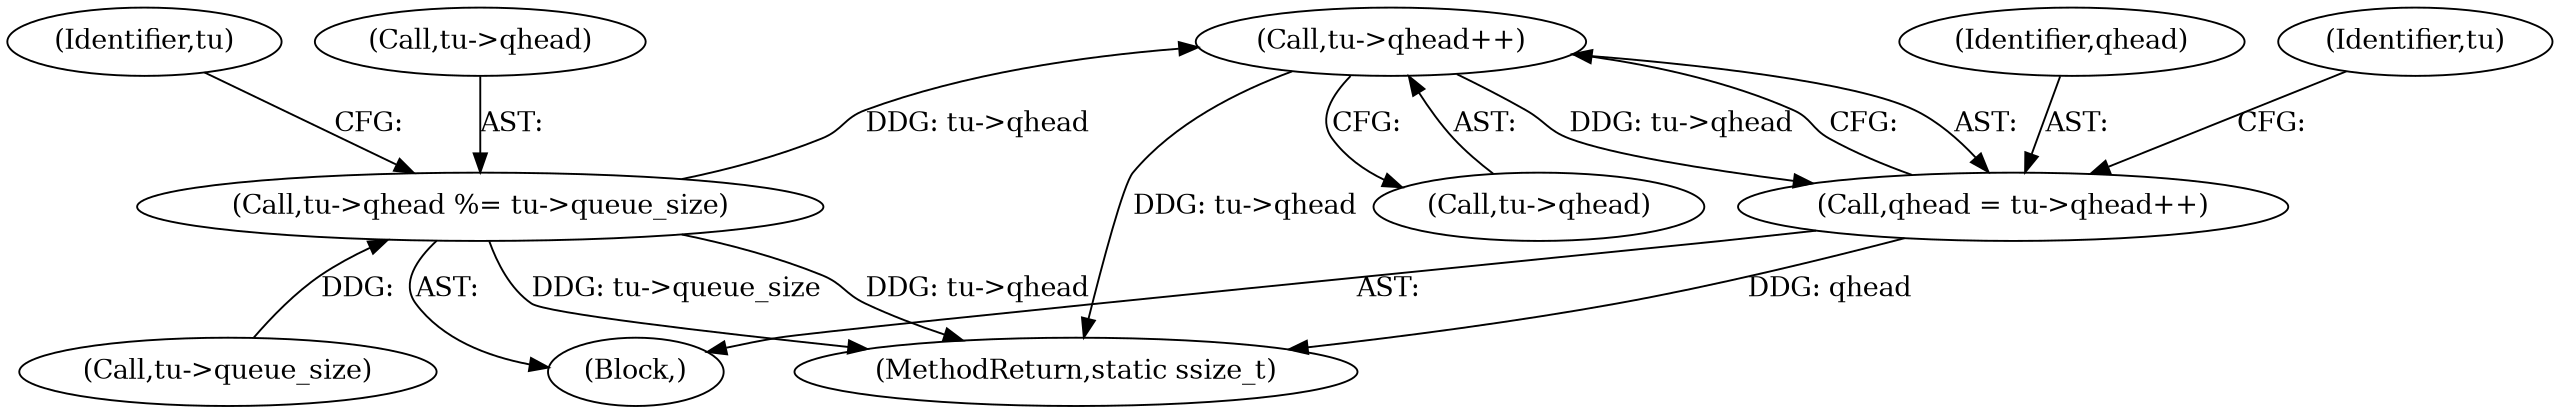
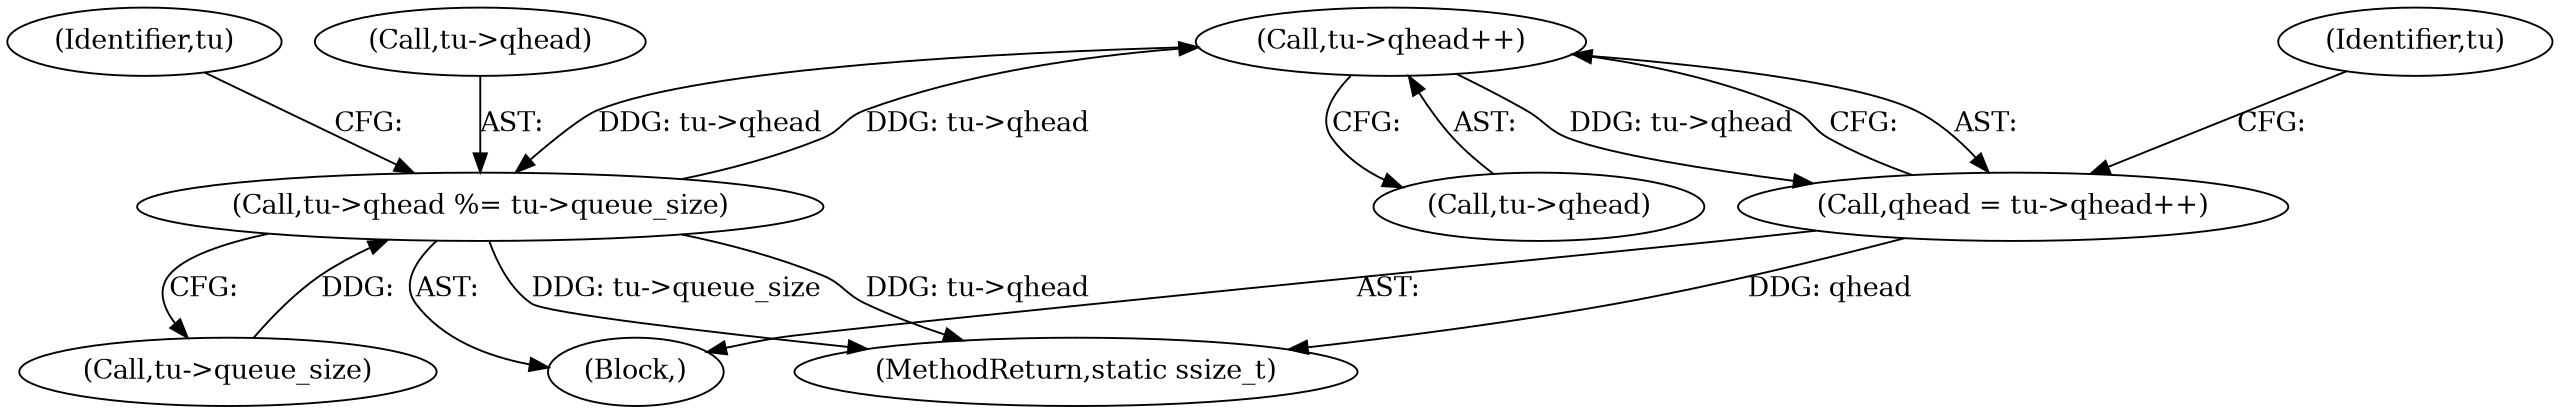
(2072, 42) -> none
(1146, 159) -> (854, 66)
none -> (192, 258)
